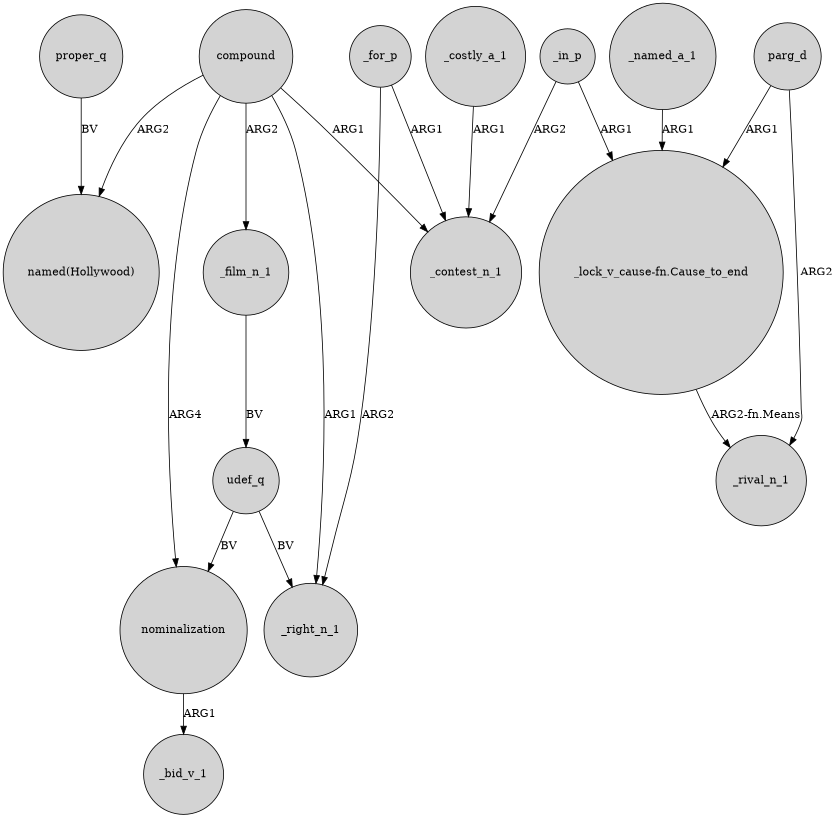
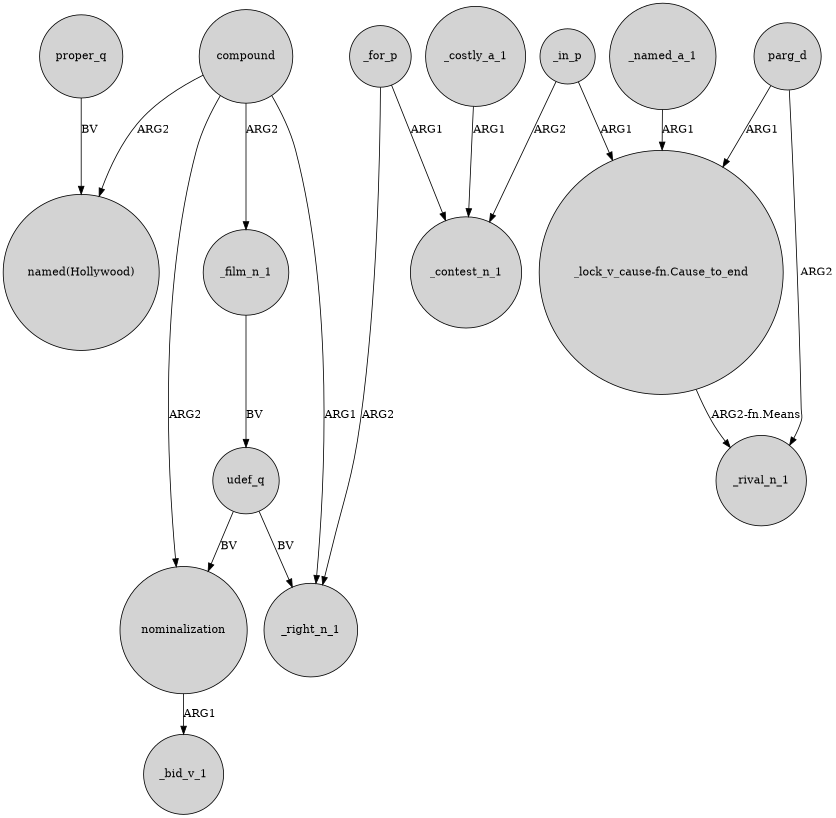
(353, 156) -> none
(186, 415) -> (186, 415)
